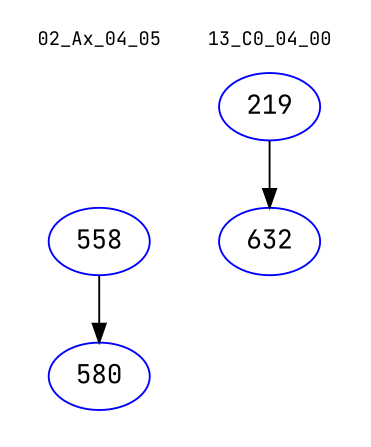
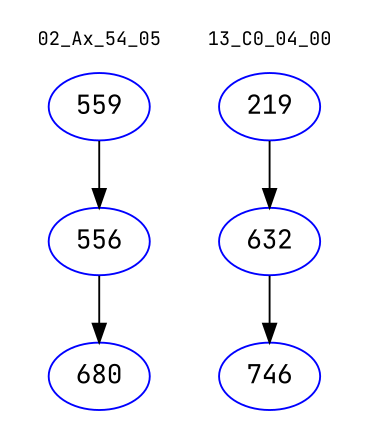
(100, 40) -> (100, 40)
none -> (99, 107)
(99, 242) -> (99, 242)
(99, 376) -> (99, 376)
none -> (270, 376)
